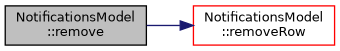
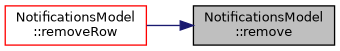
(163, 25) -> (163, 25)
